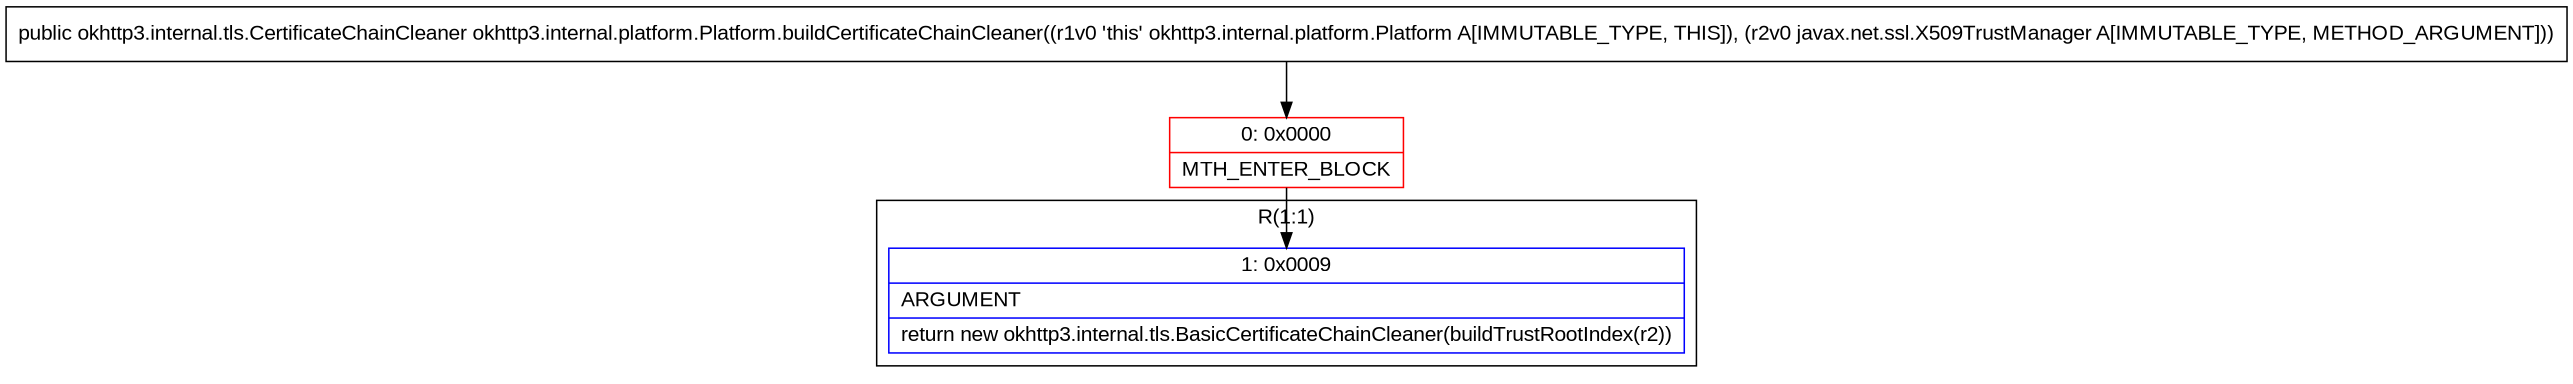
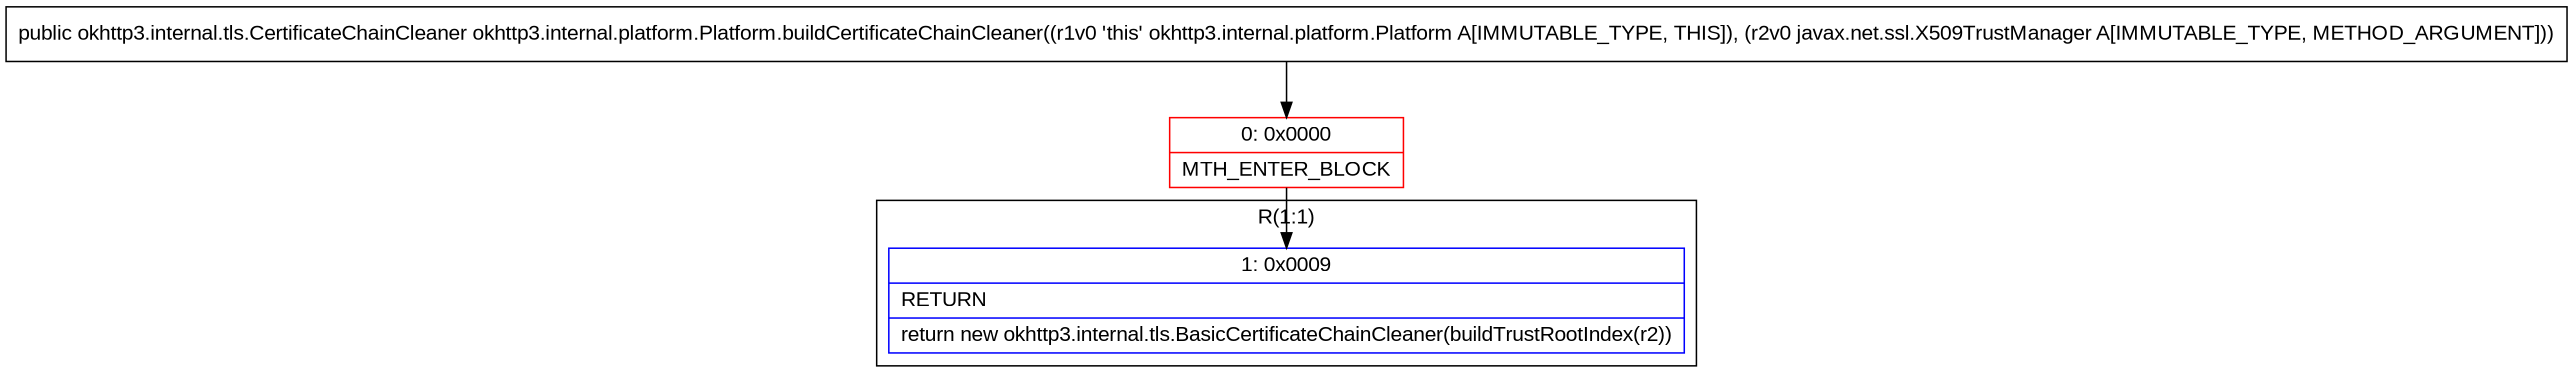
(961, 300) -> (944, 300)
